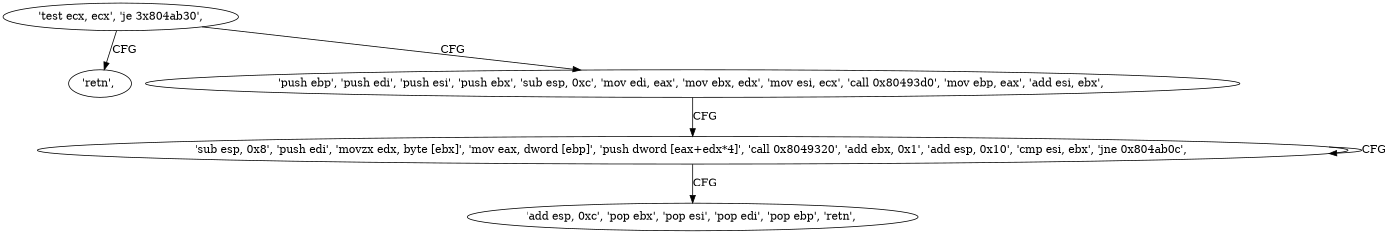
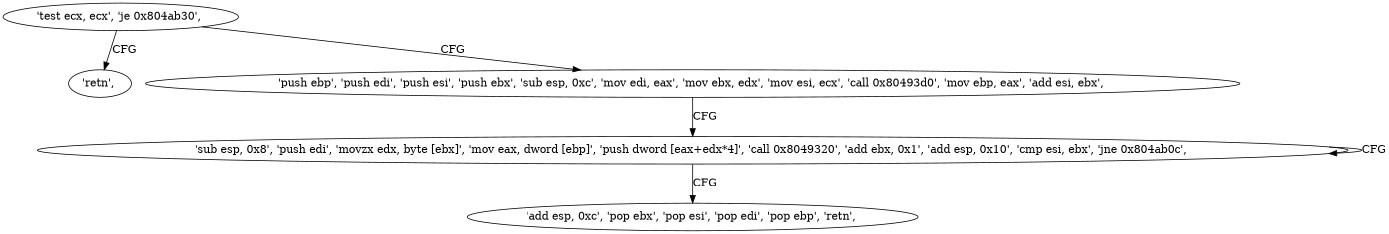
(121, 17) -> (121, 17)
